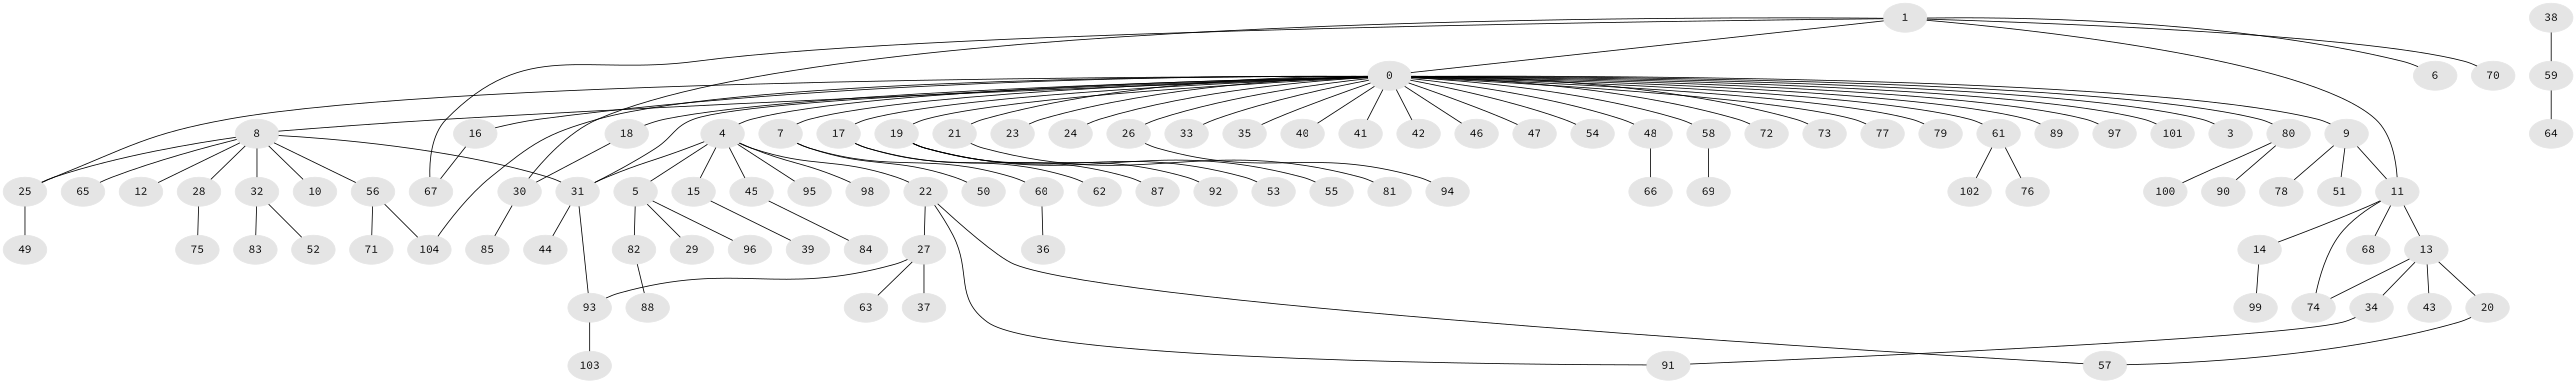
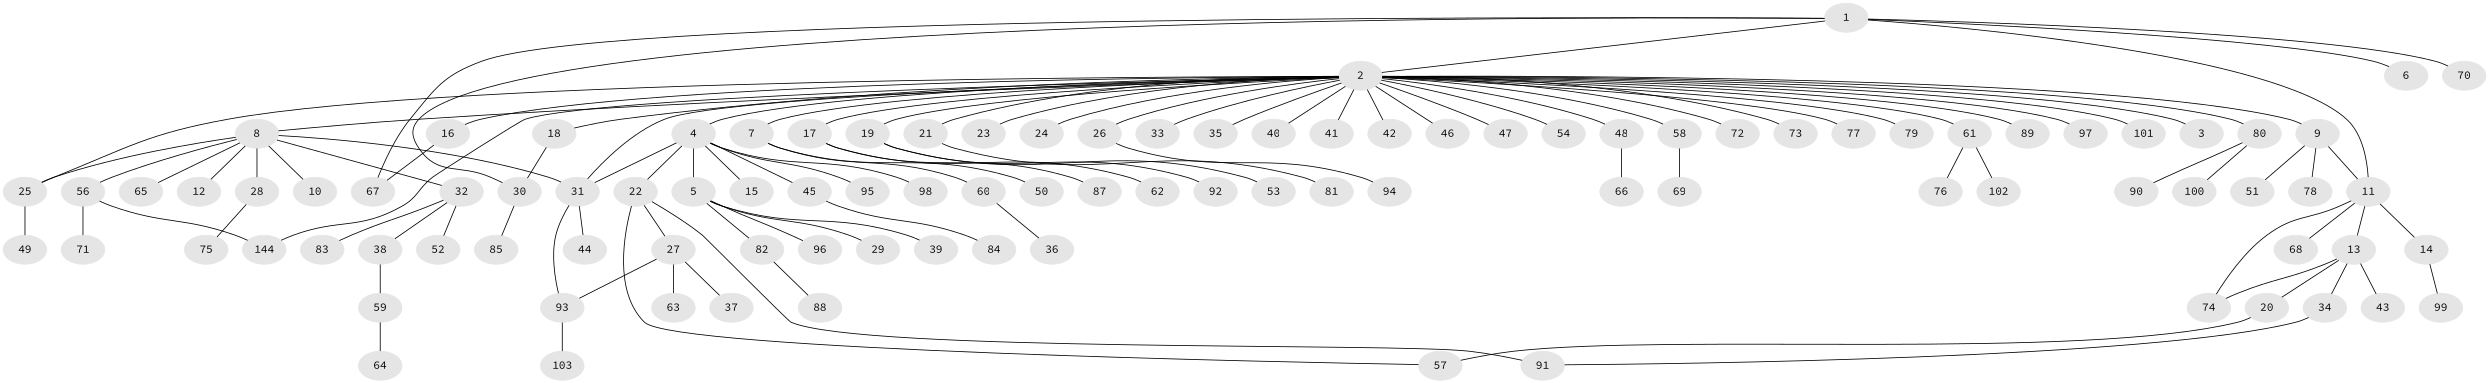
(1390, 76) -> (1361, 76)
(1332, 192) -> none
none -> (421, 221)
(751, 221) -> (820, 221)
(429, 250) -> (264, 250)
